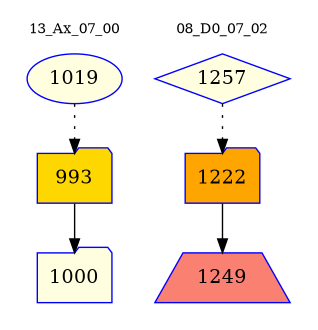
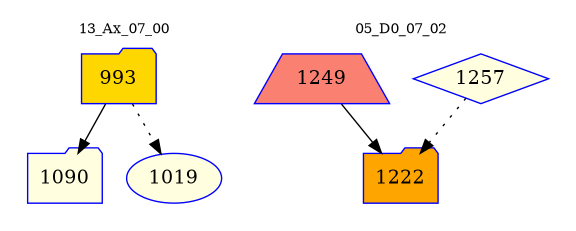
(222, 30) -> (401, 30)
(75, 122) -> (143, 123)
(222, 221) -> (357, 123)
(75, 278) -> (65, 178)
